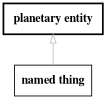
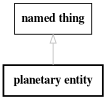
(53, 54) -> (53, 54)
